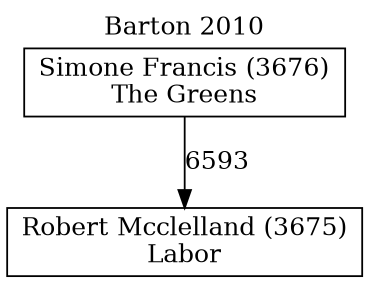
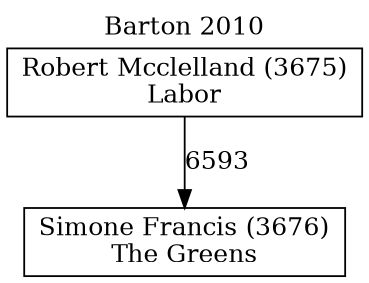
(185, 153) -> (185, 153)
